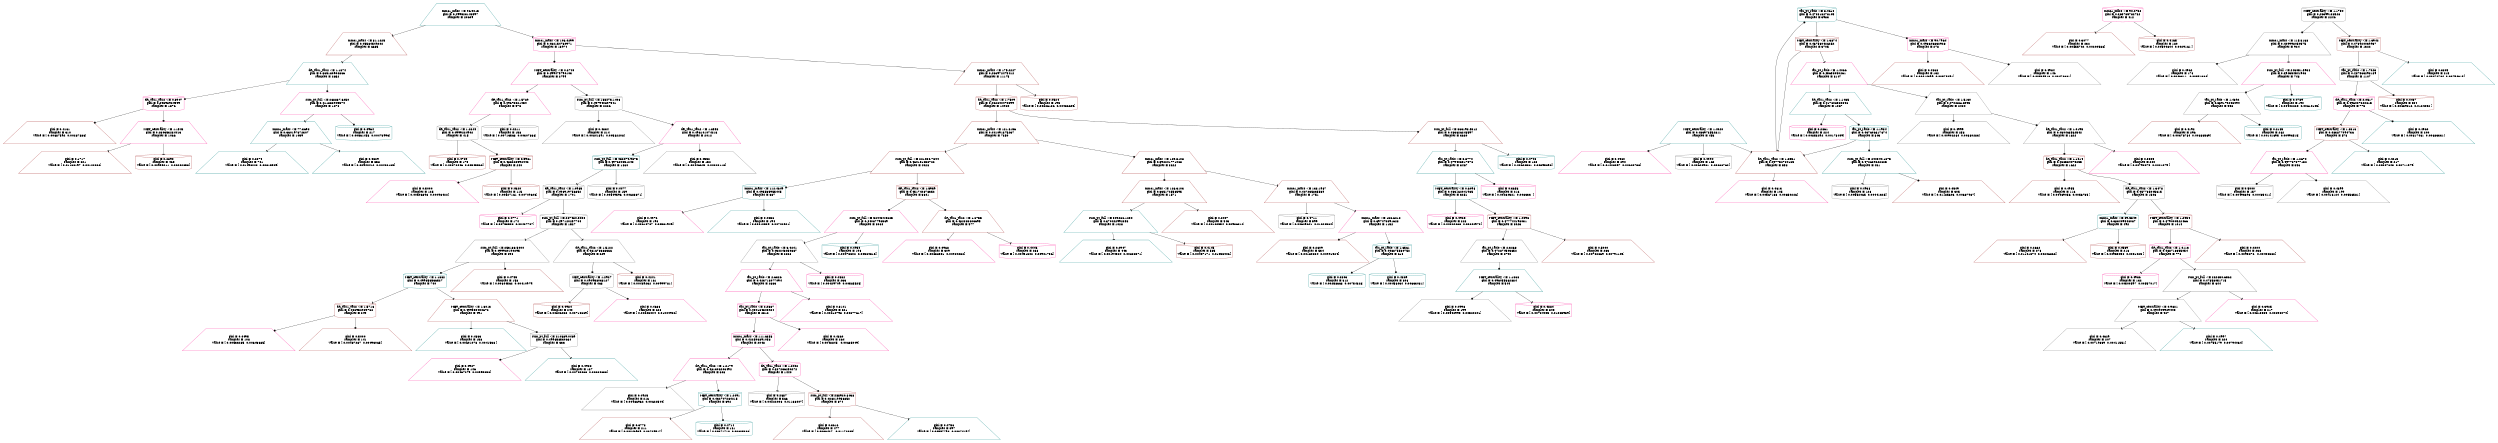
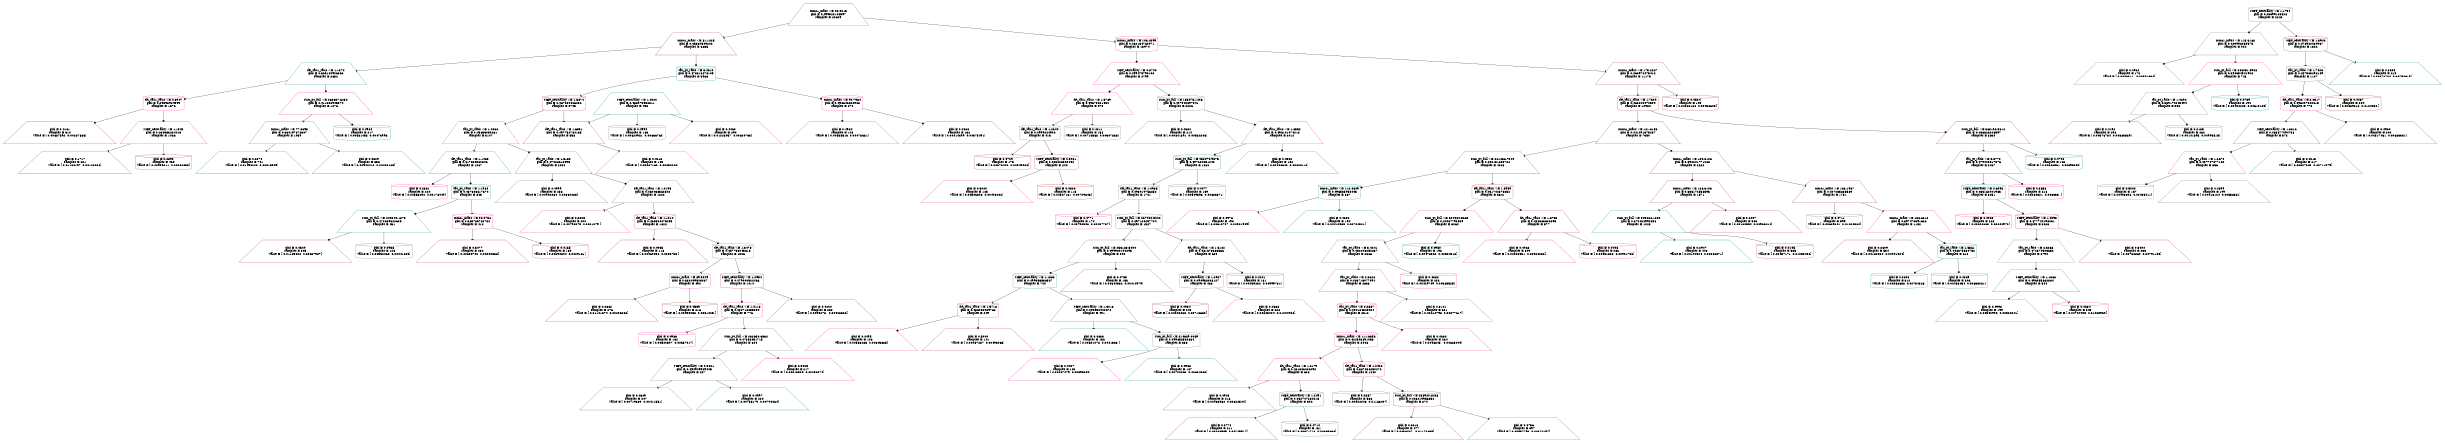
(1776, 82) -> (696, 60)
(2336, 133) -> (2277, 133)
(1831, 149) -> (472, 206)
(2118, 221) -> (690, 281)
